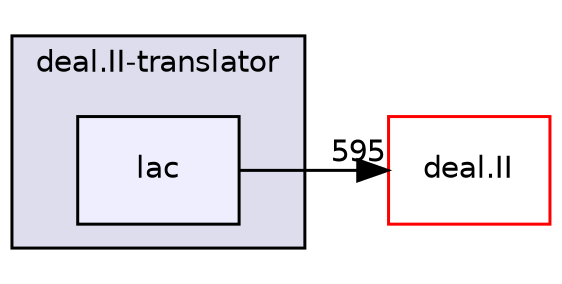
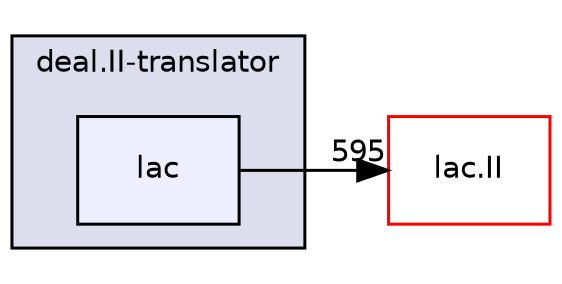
(469, 170) -> (469, 170)
